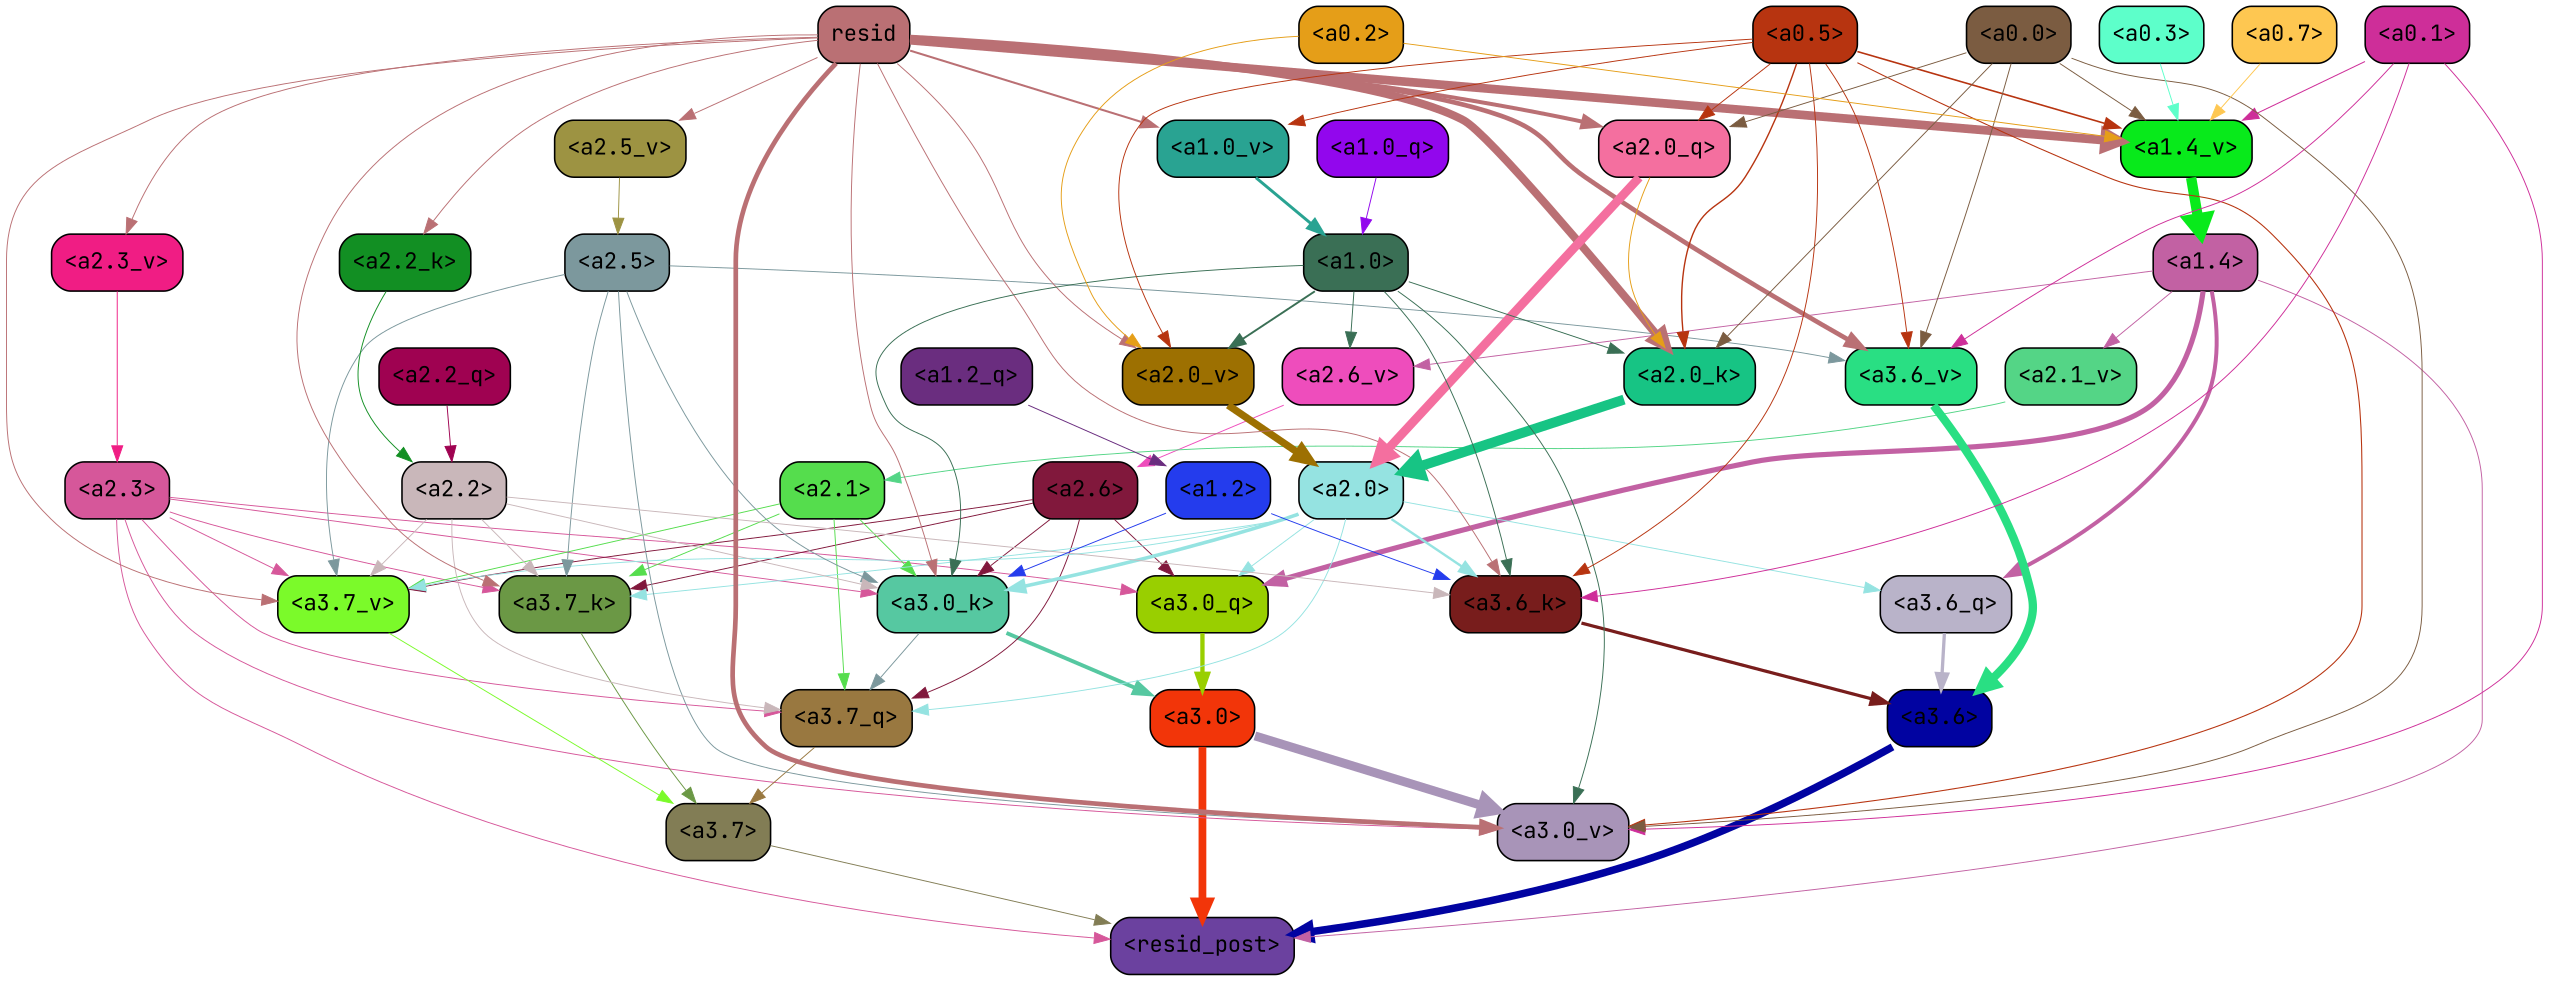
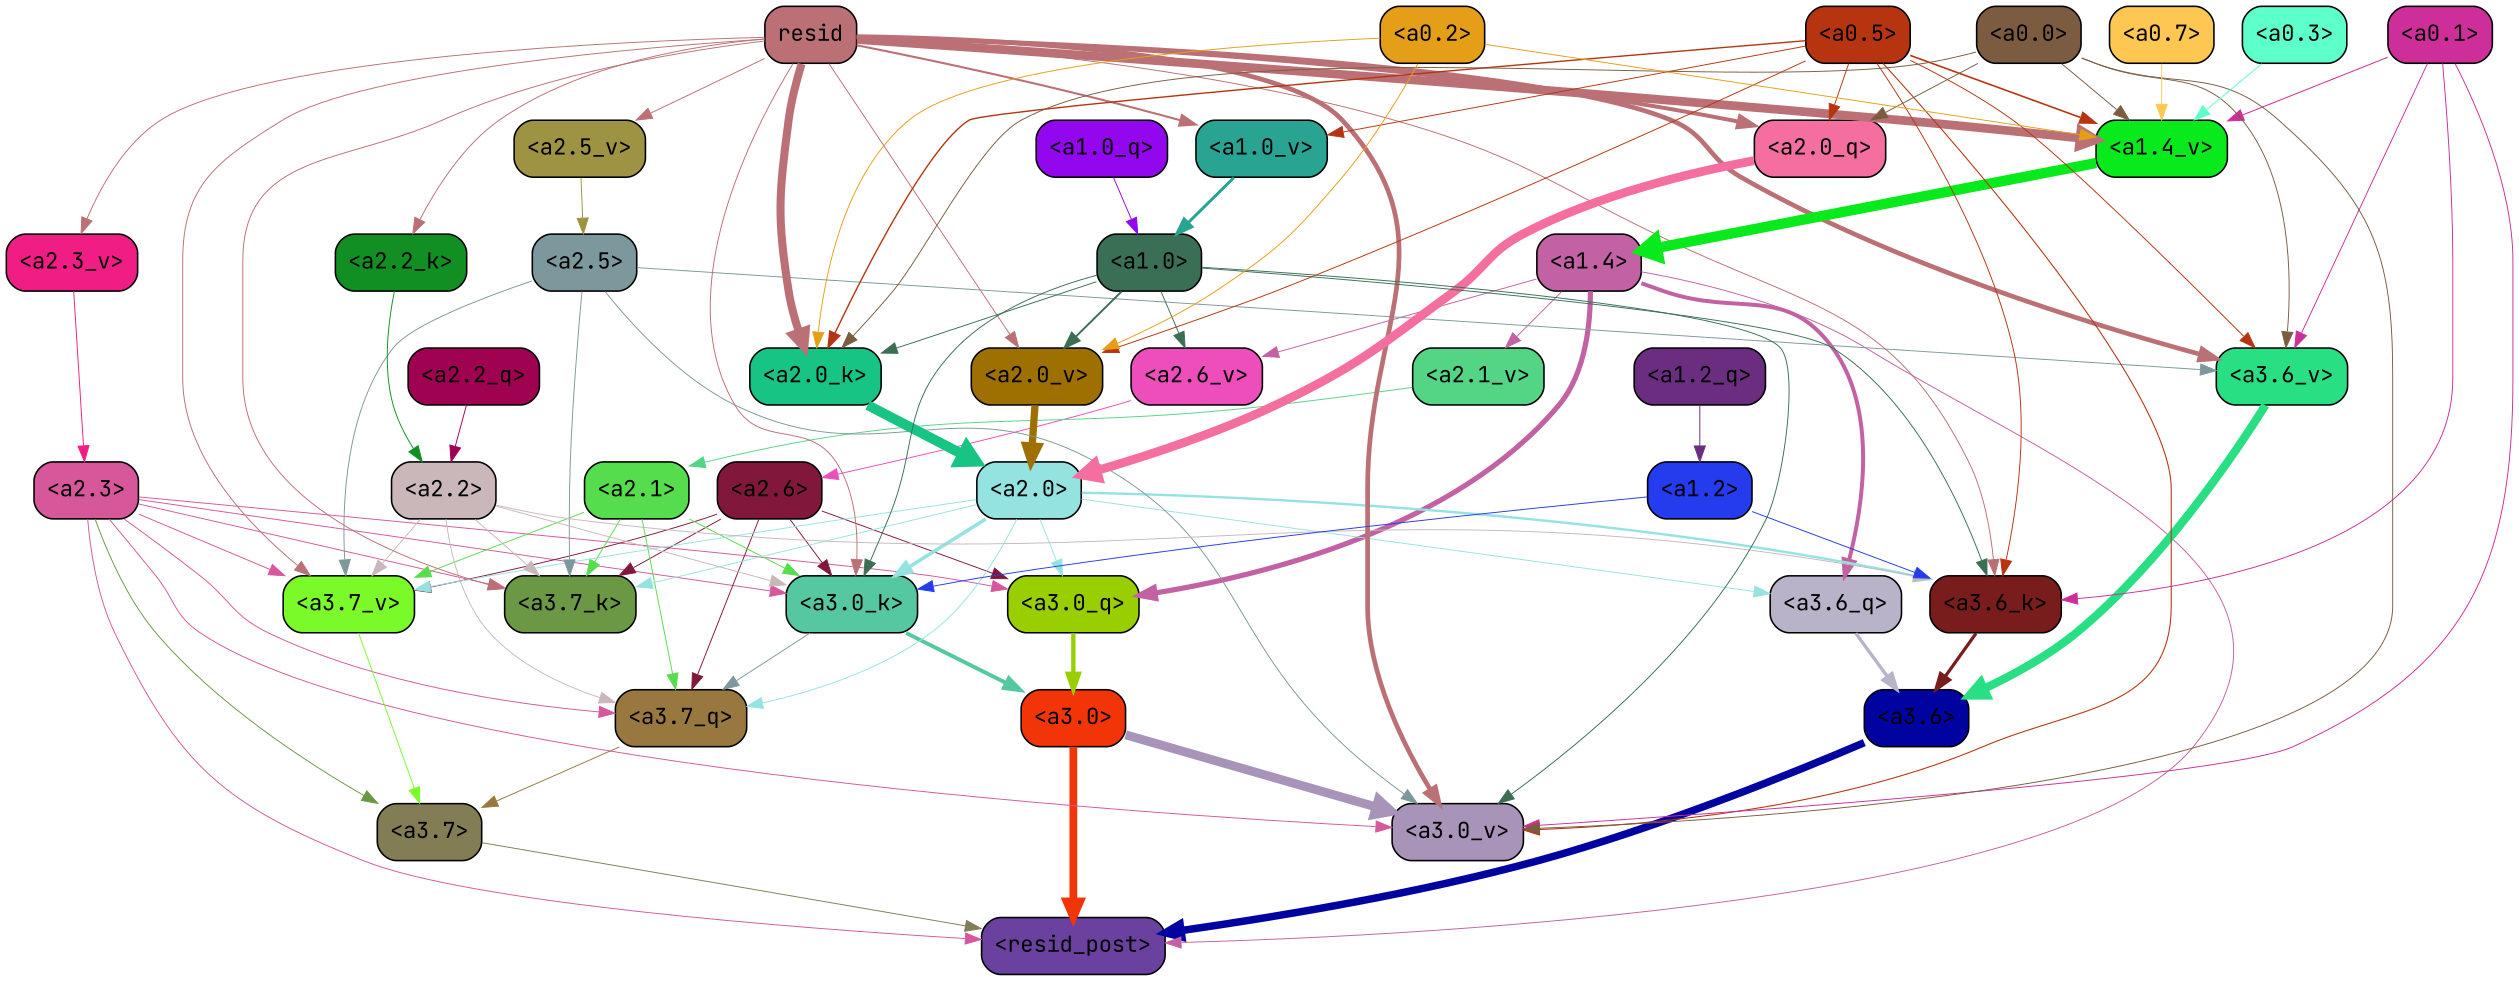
(1629, 258) -> (1041, 73)
(715, 460) -> none
(631, 713) -> (203, 681)
